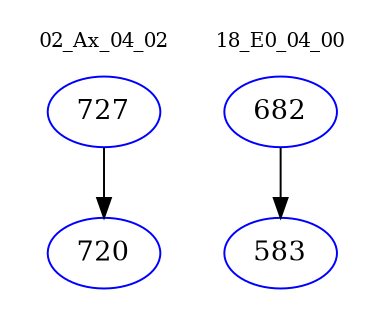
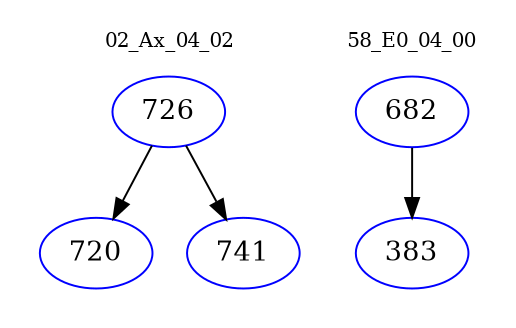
(281, 42) -> (412, 42)
(104, 112) -> (169, 112)
none -> (243, 253)
(281, 253) -> (412, 253)
